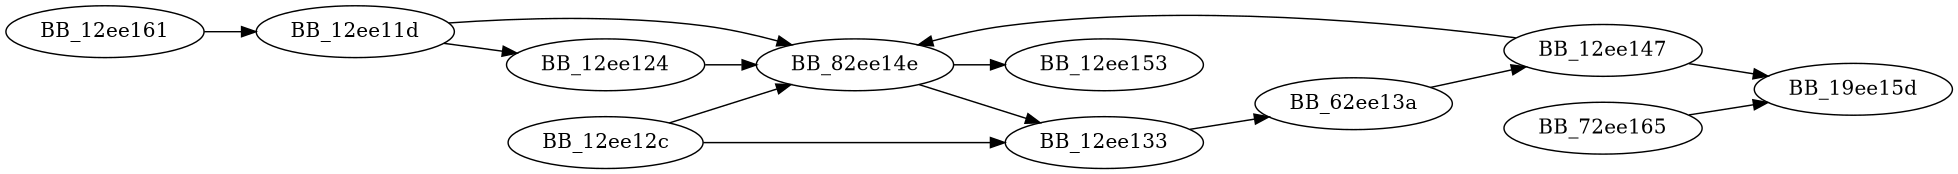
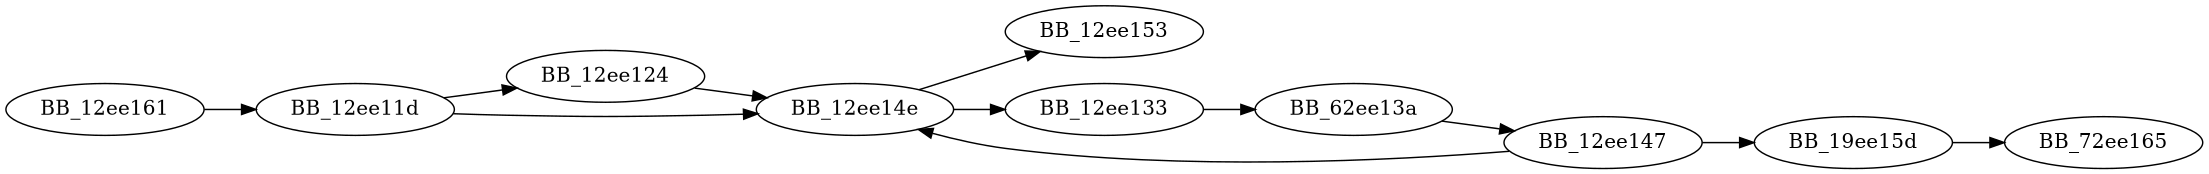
(855, 65) -> (855, 109)
(1721, 110) -> (1971, 143)
(606, 143) -> none
